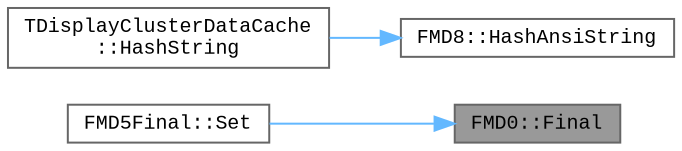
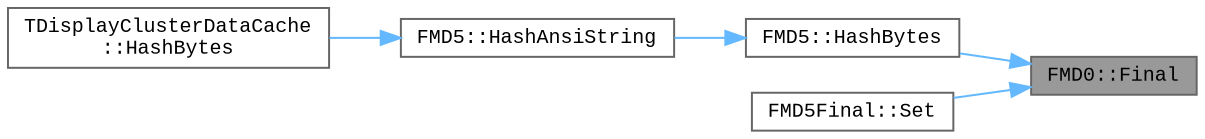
(169, 38) -> (169, 38)
(538, 38) -> (538, 38)
none -> (853, 38)
